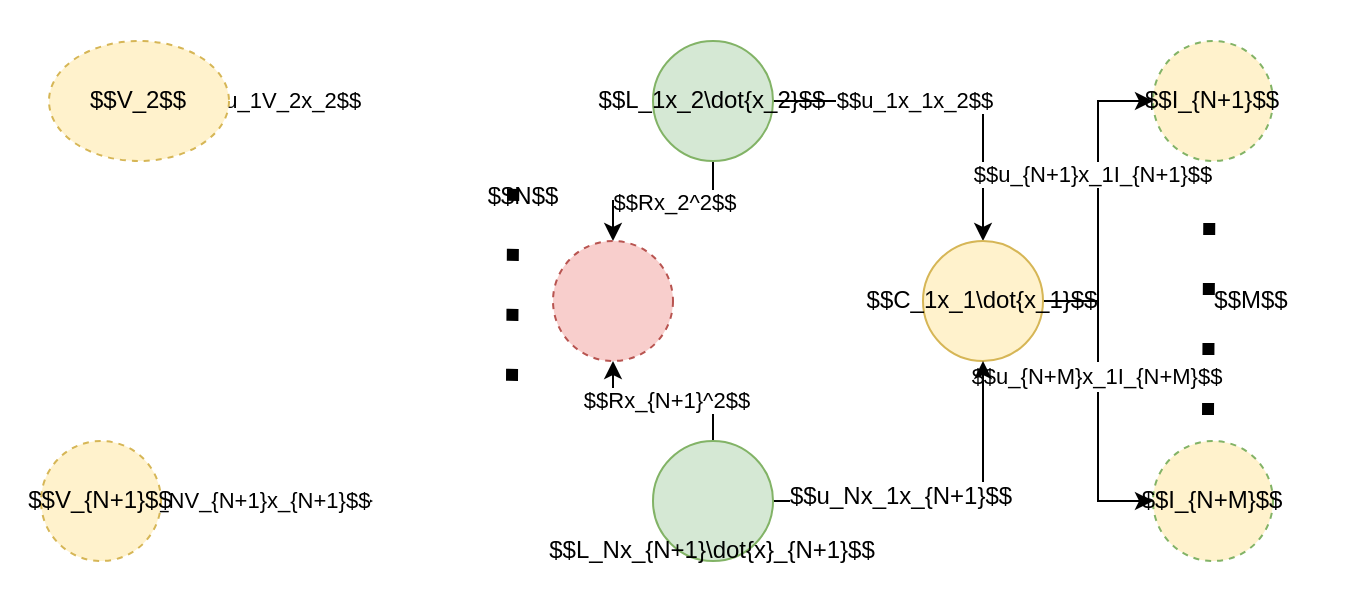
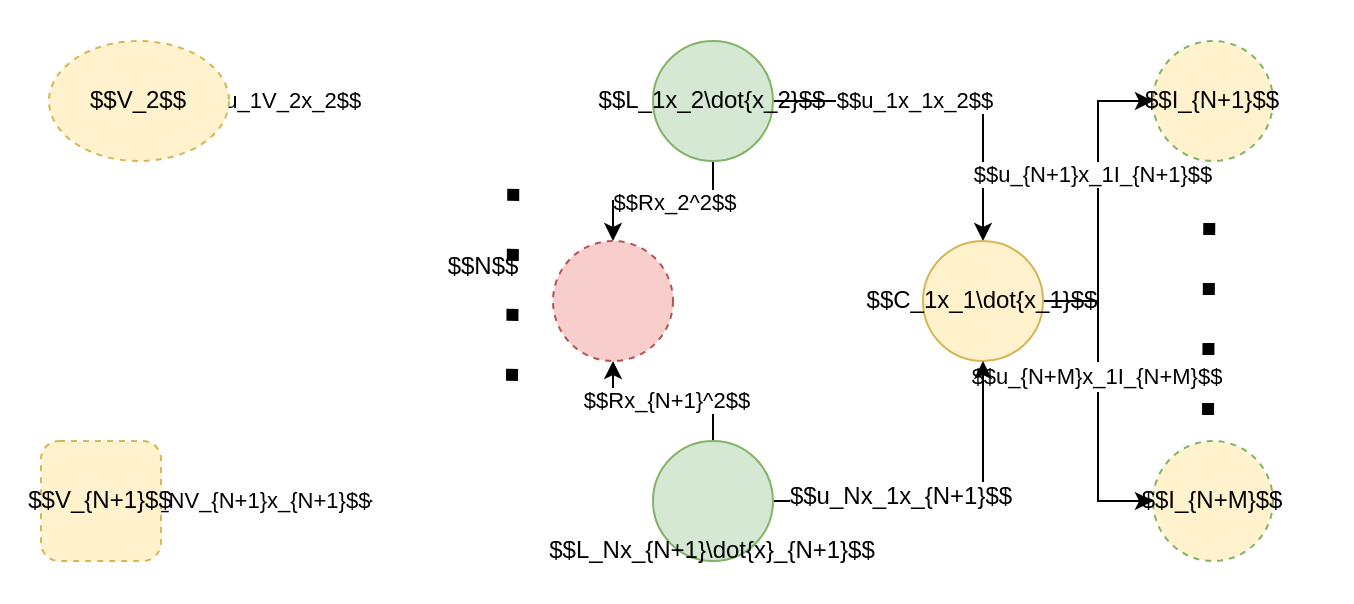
(523, 197) -> (483, 267)
(1251, 301) -> none
(101, 501) -> (101, 501)
